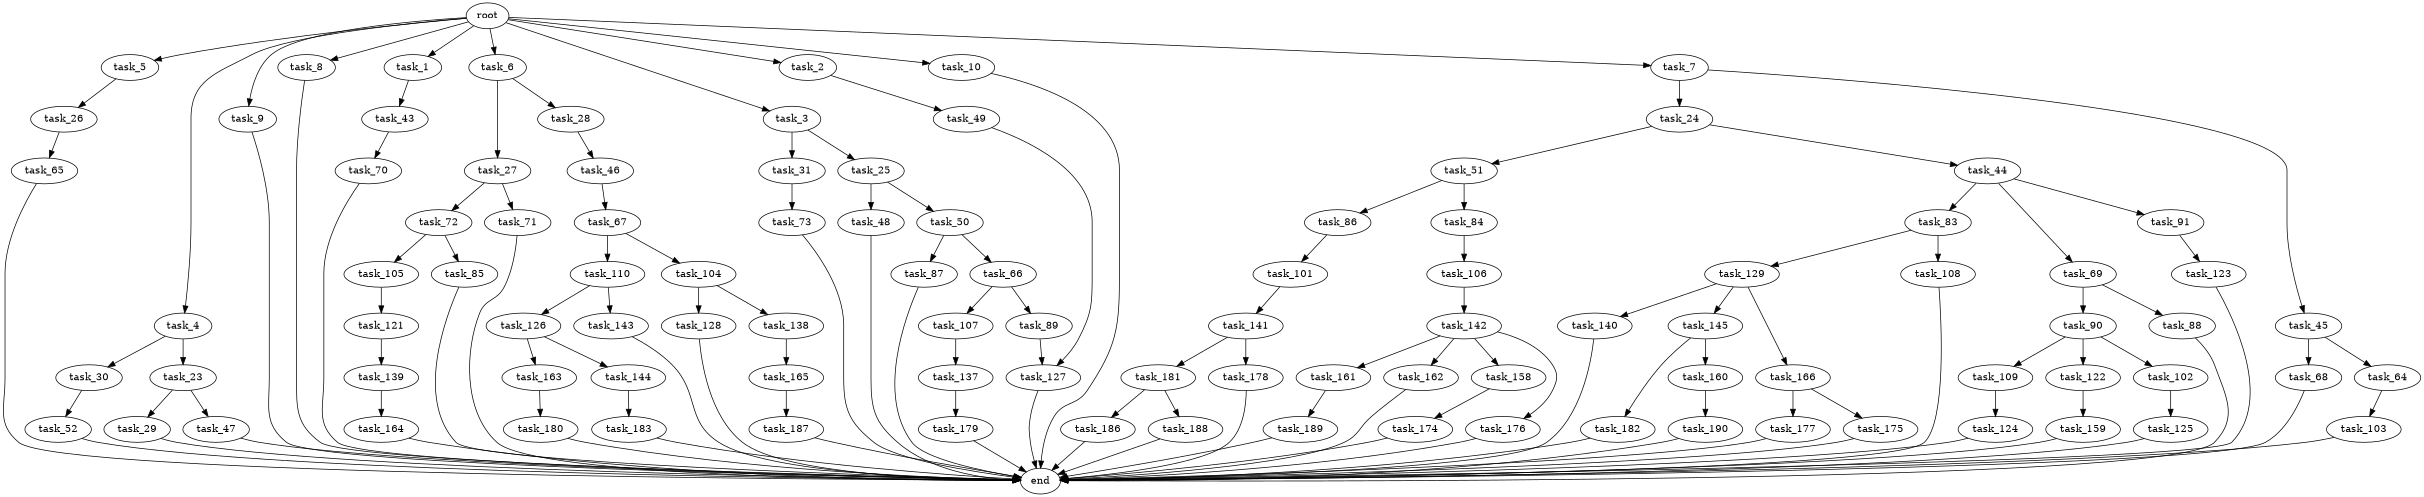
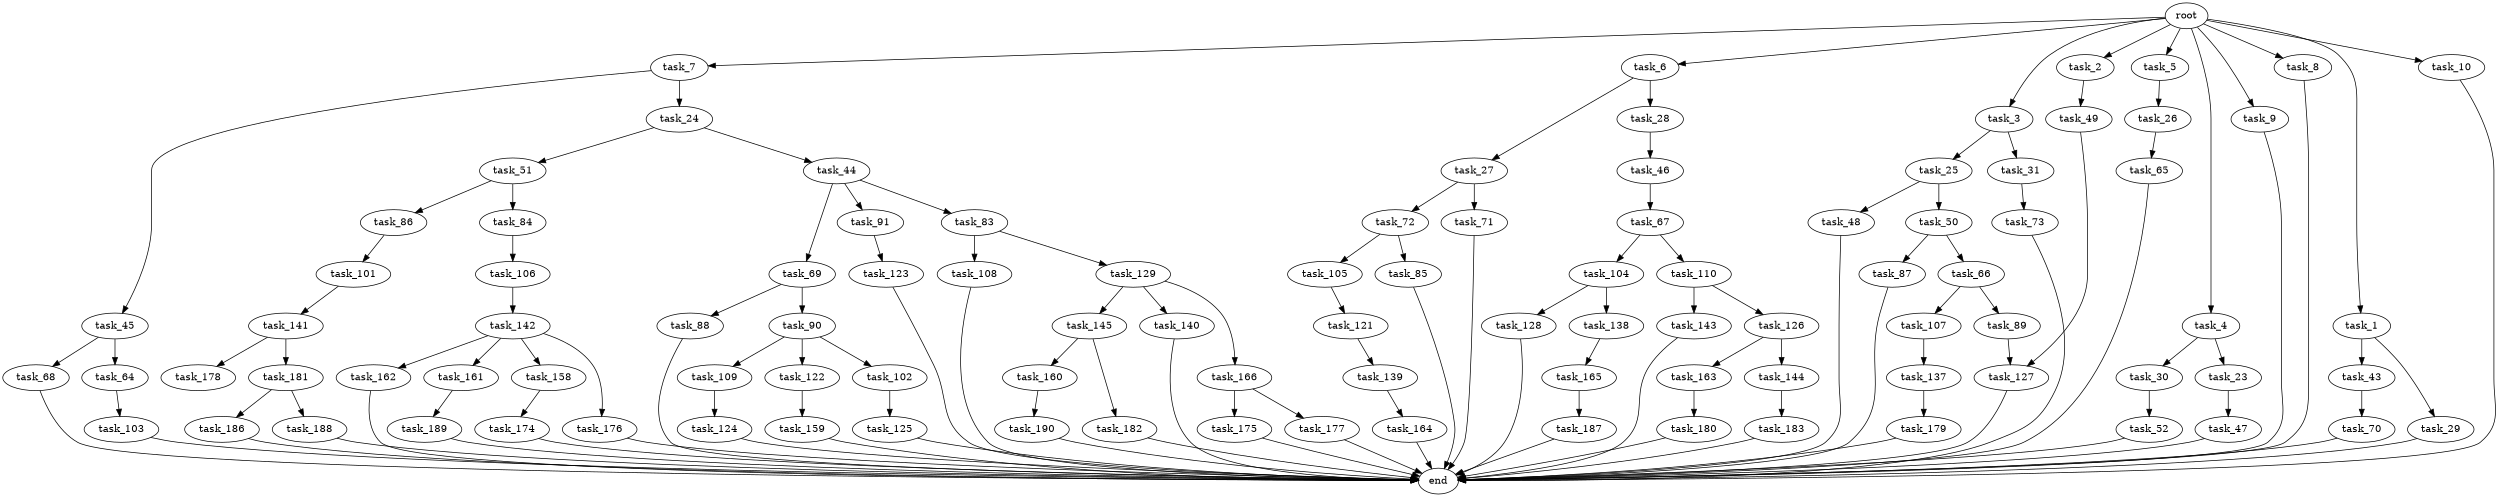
(163, 401) -> (2406, 371)
(1178, 463) -> none
